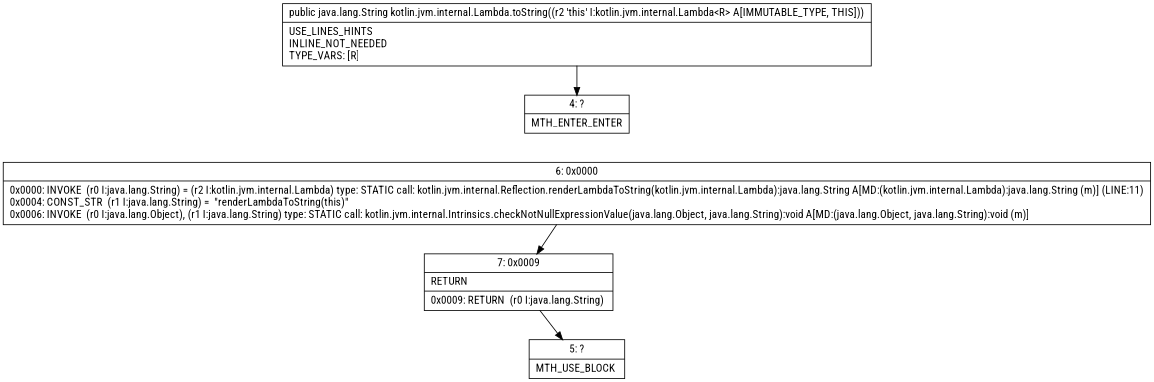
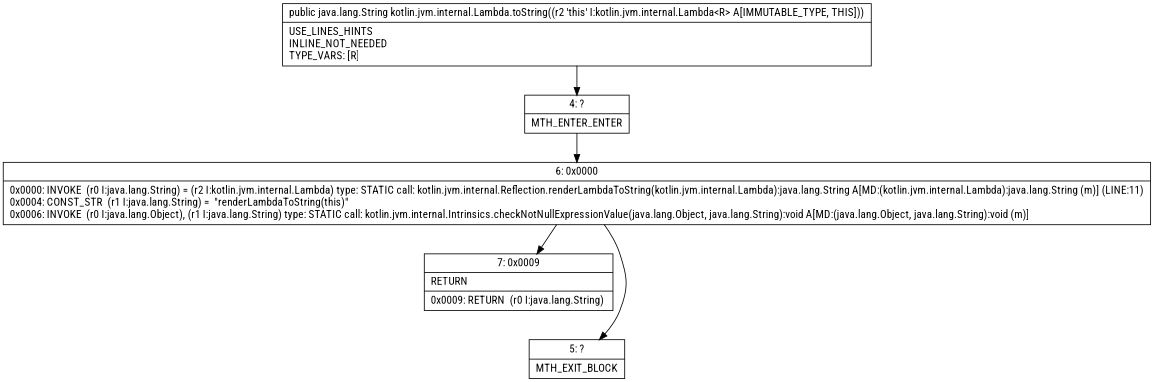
none -> (577, 144)
(549, 322) -> (626, 279)
(576, 368) -> (577, 368)
